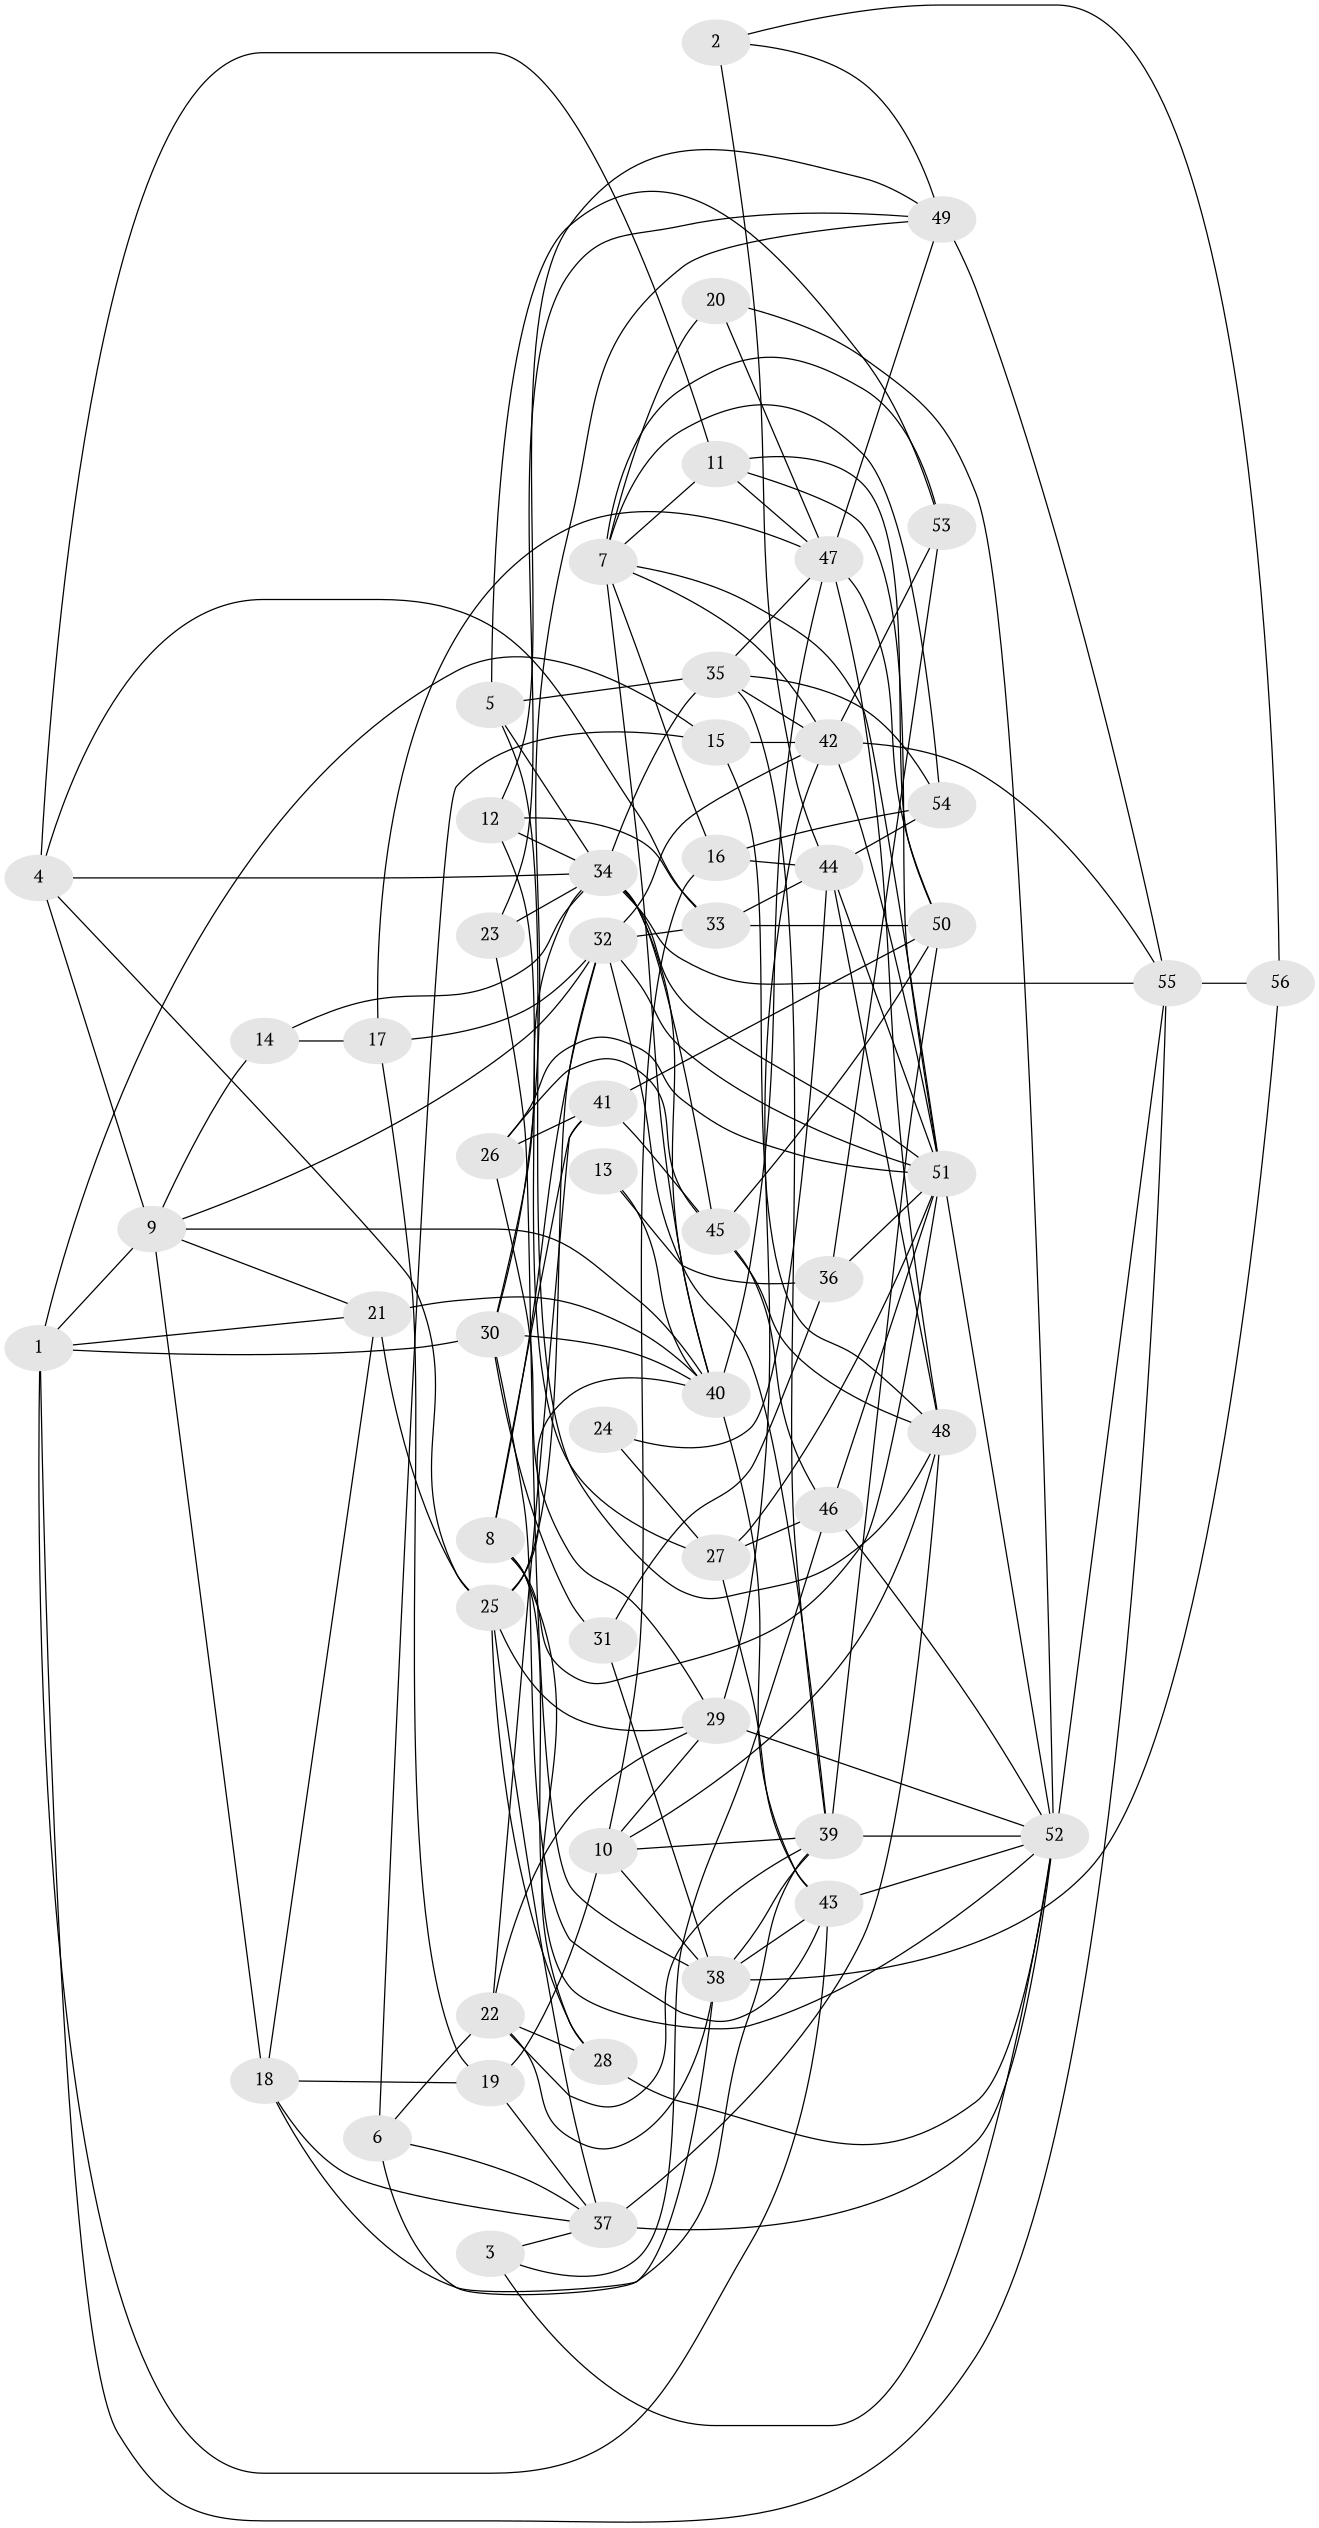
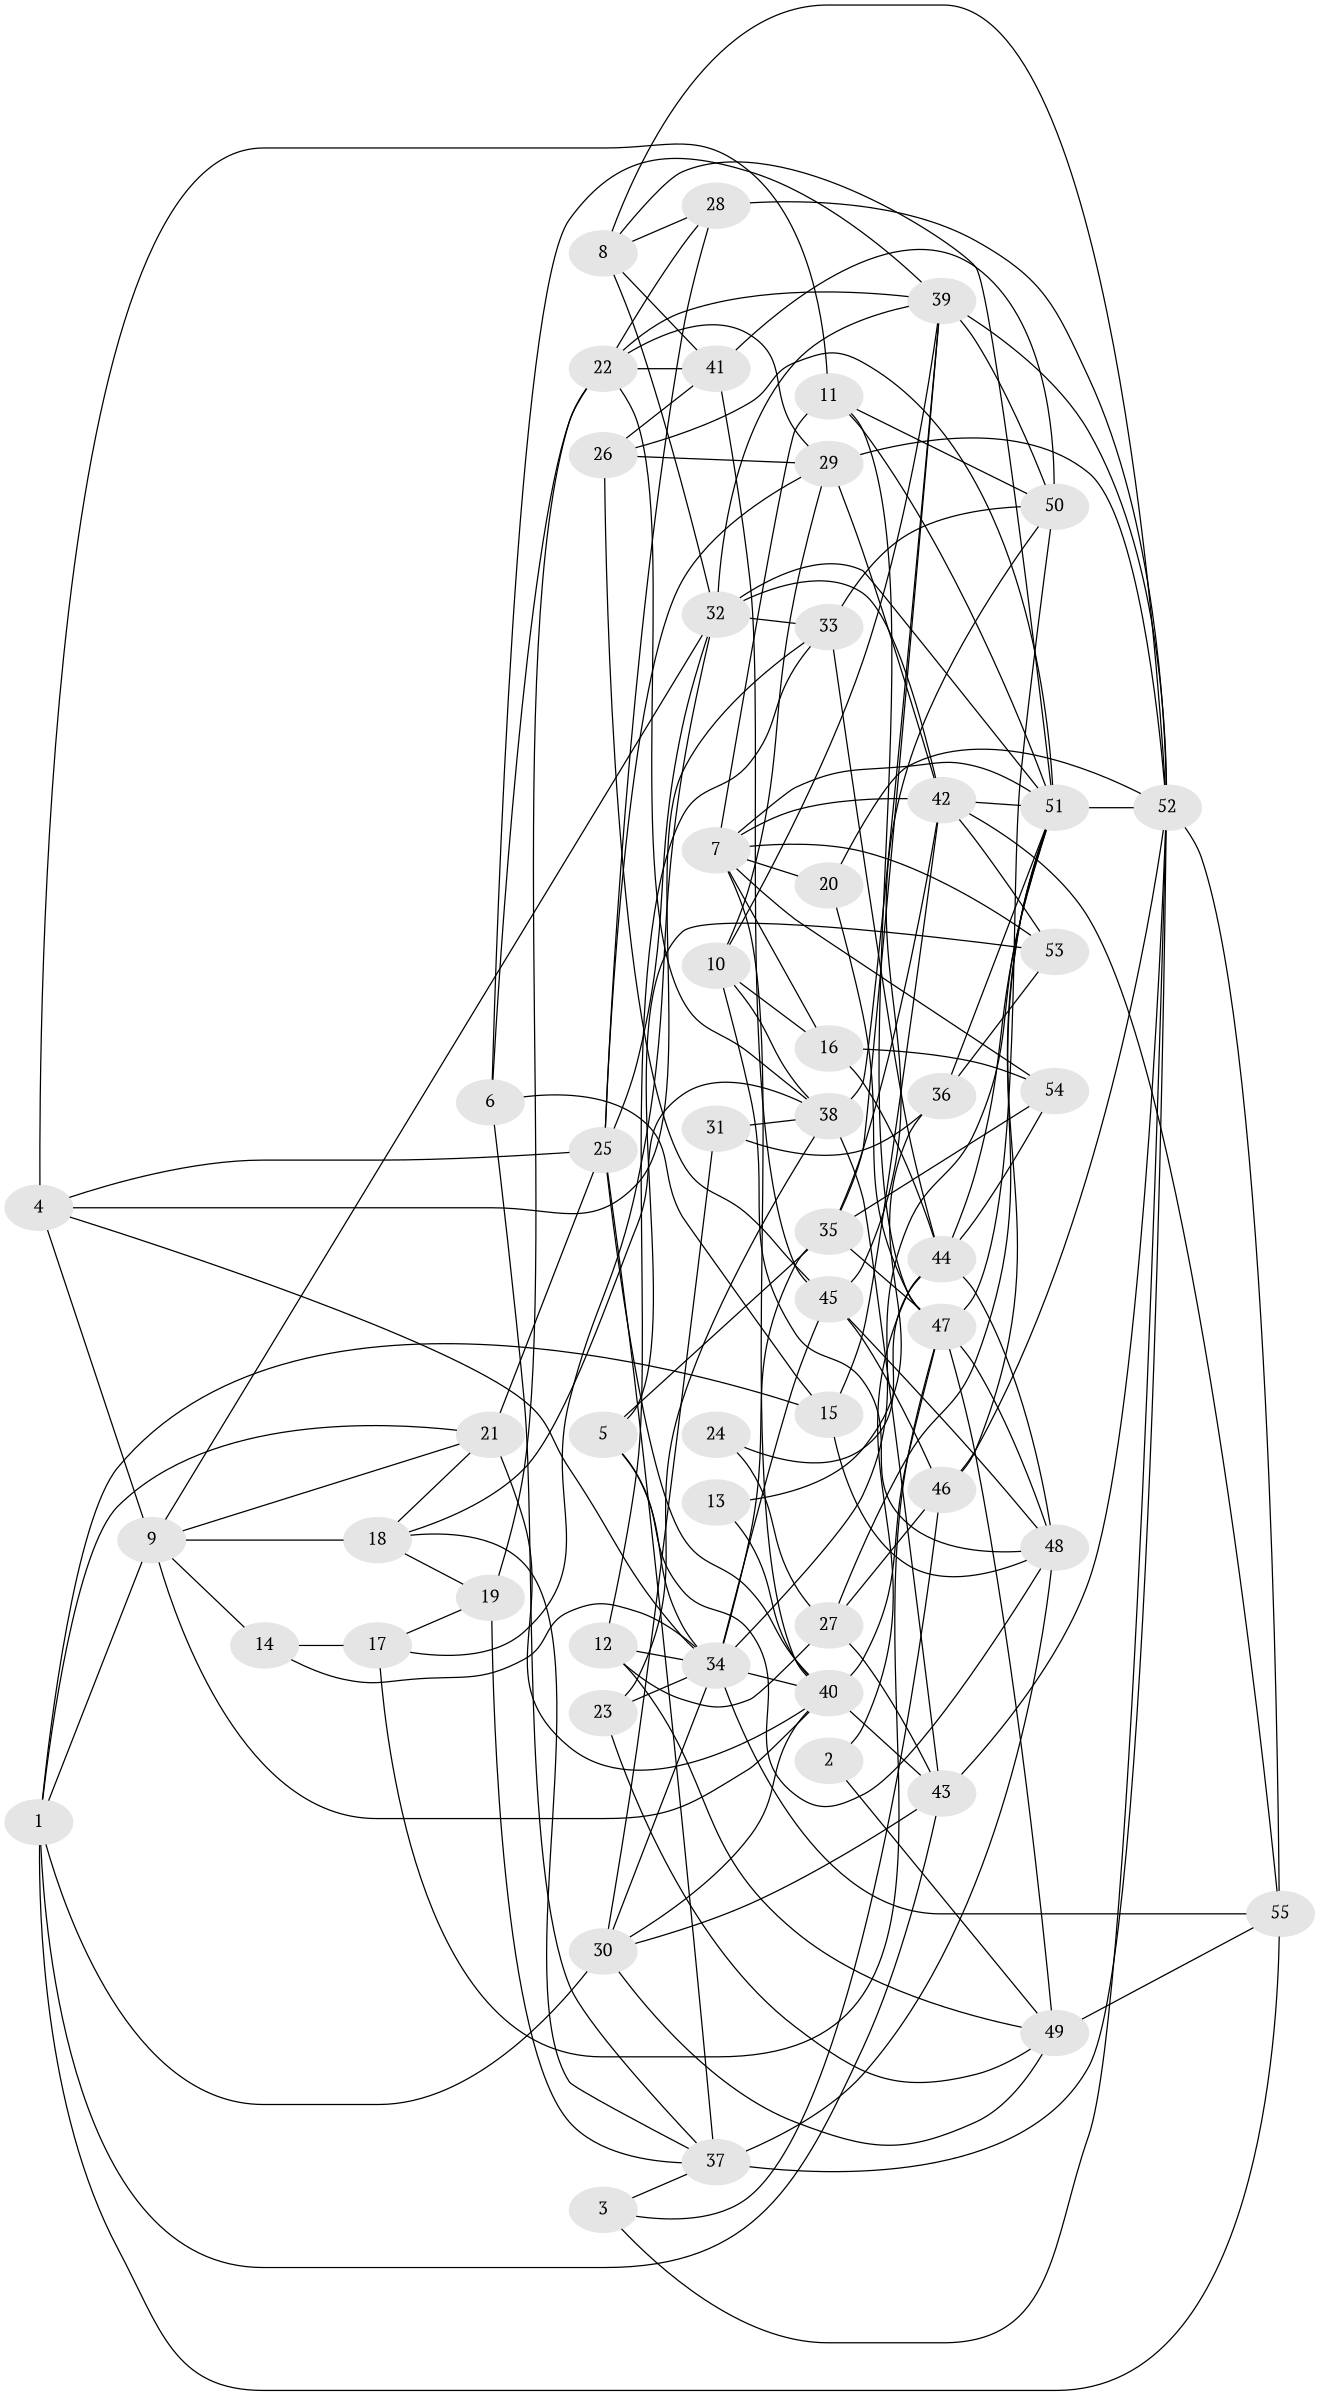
(1281, 983) -> none
(569, 1959) -> (534, 980)
